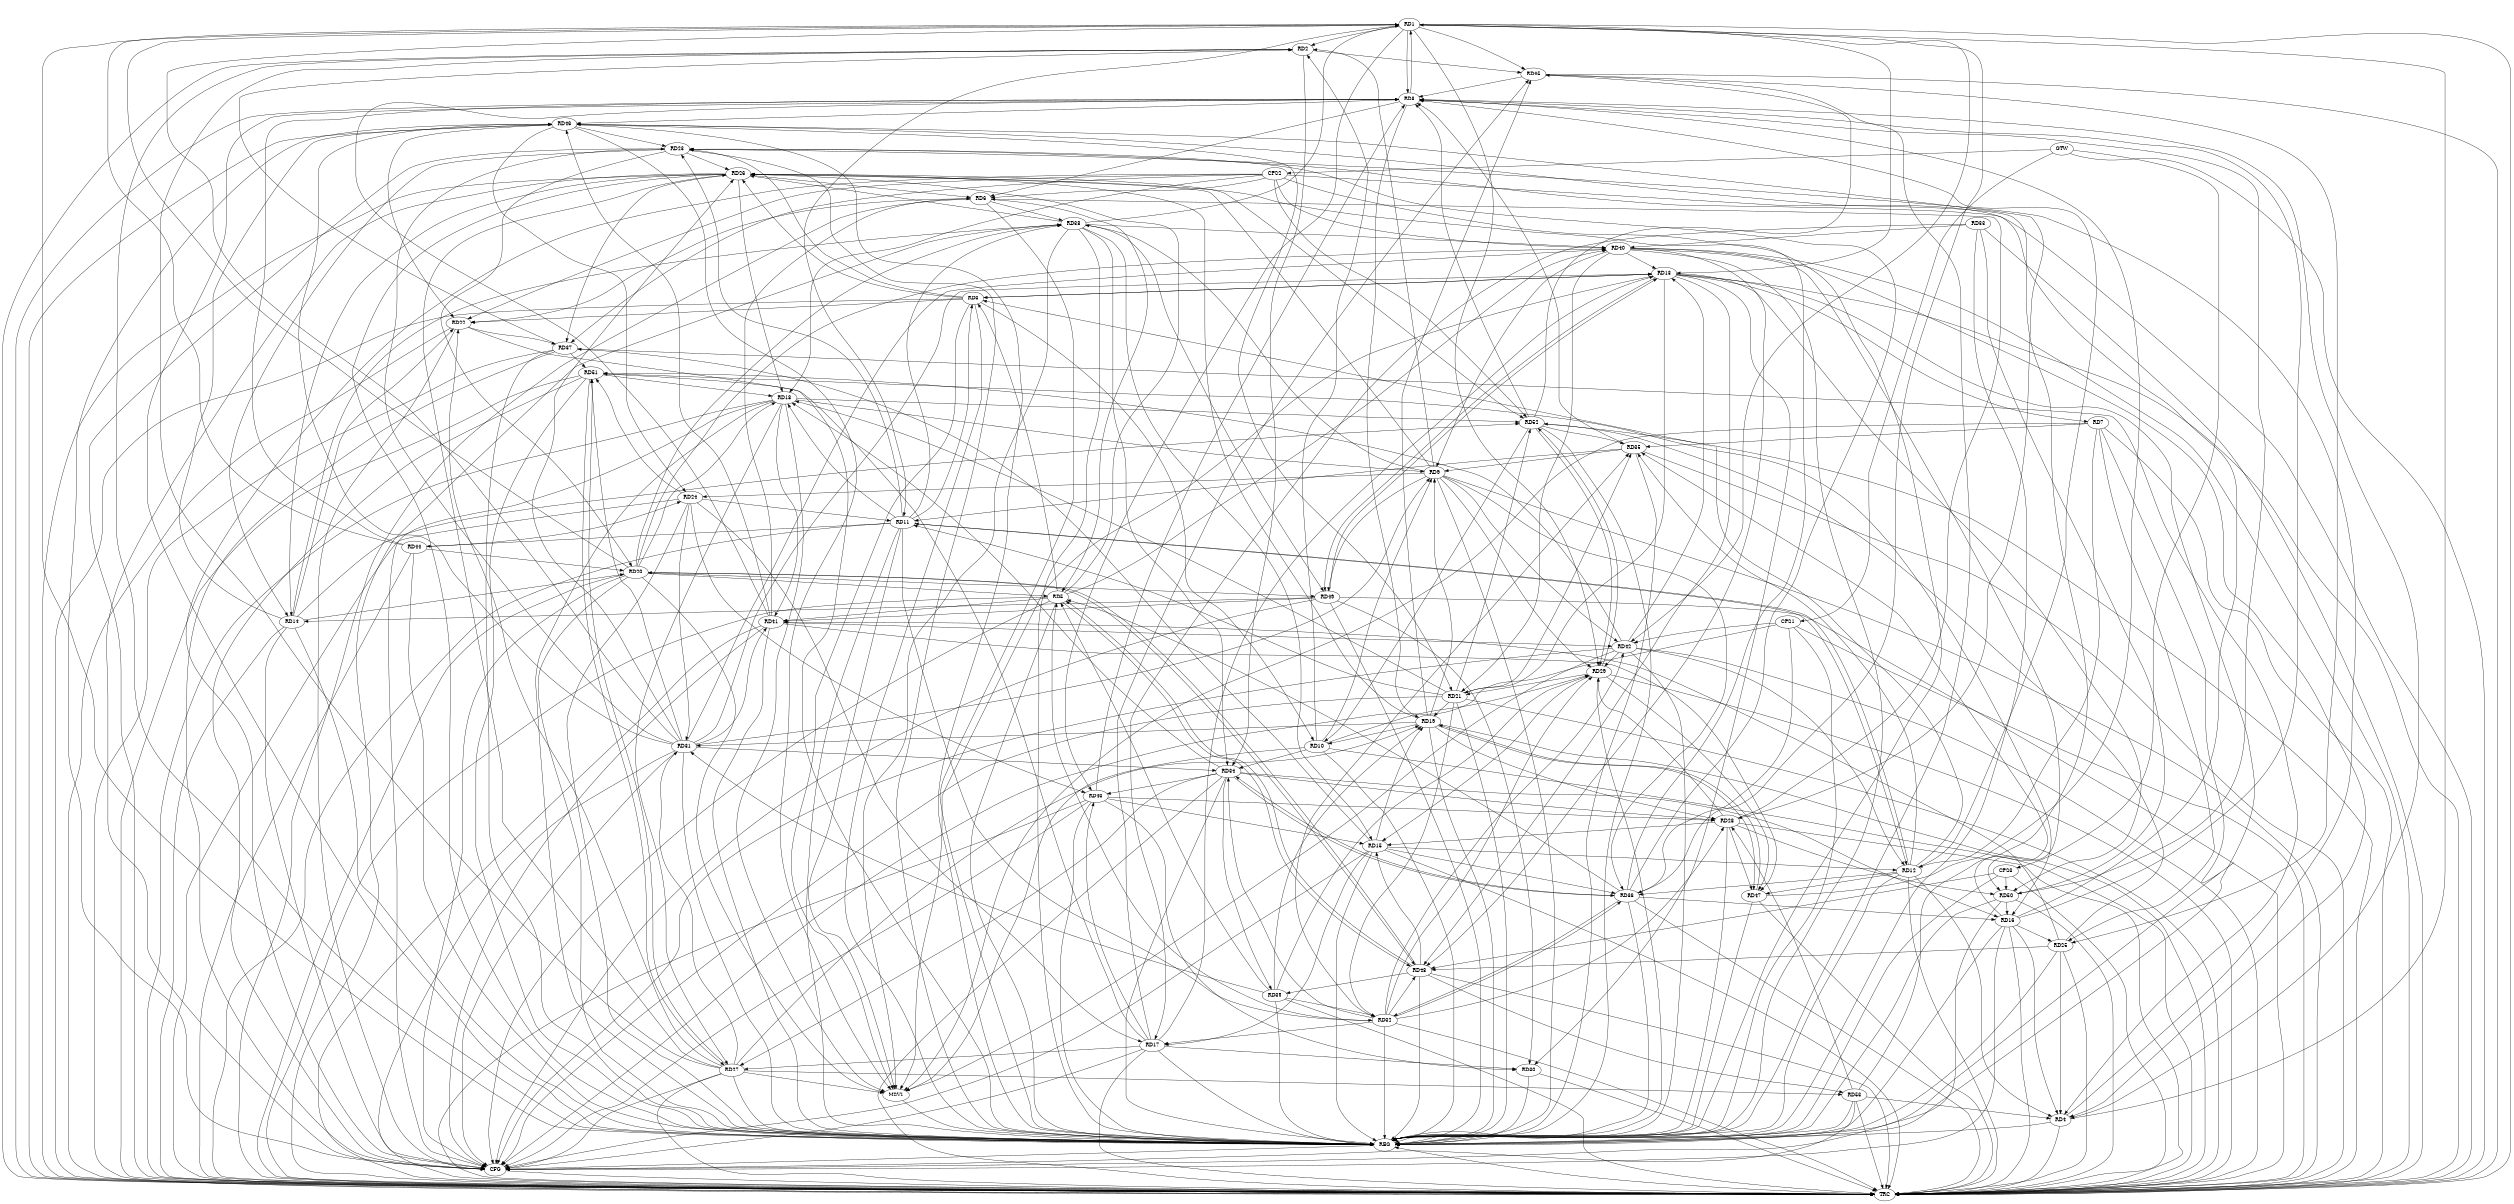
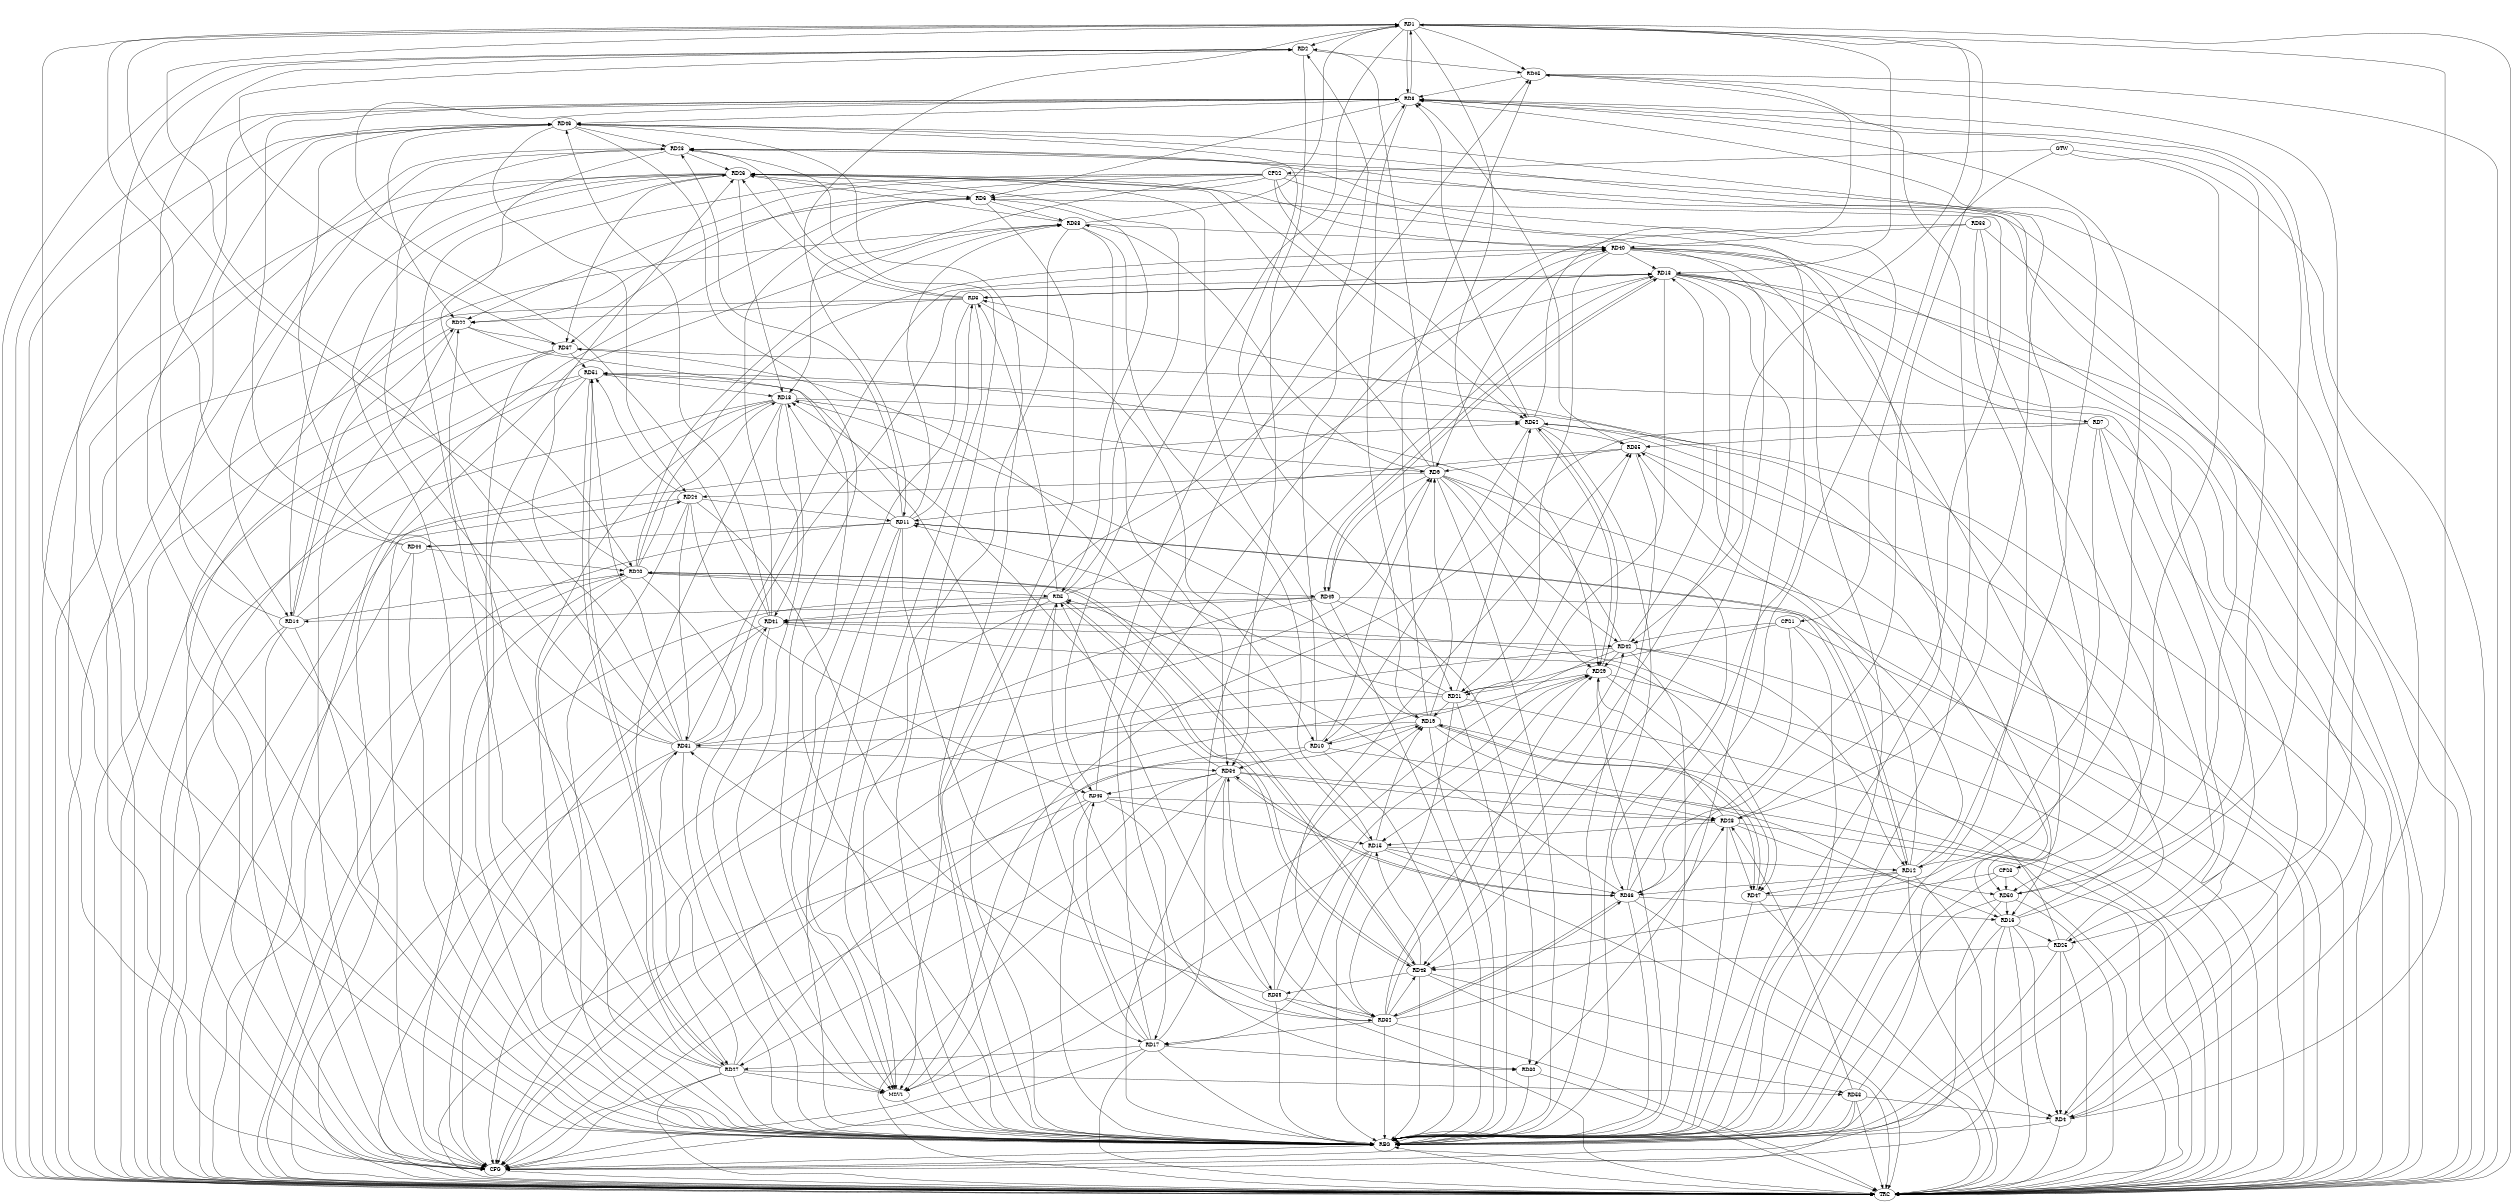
(1203, 387) -> none
(1038, 840) -> none
